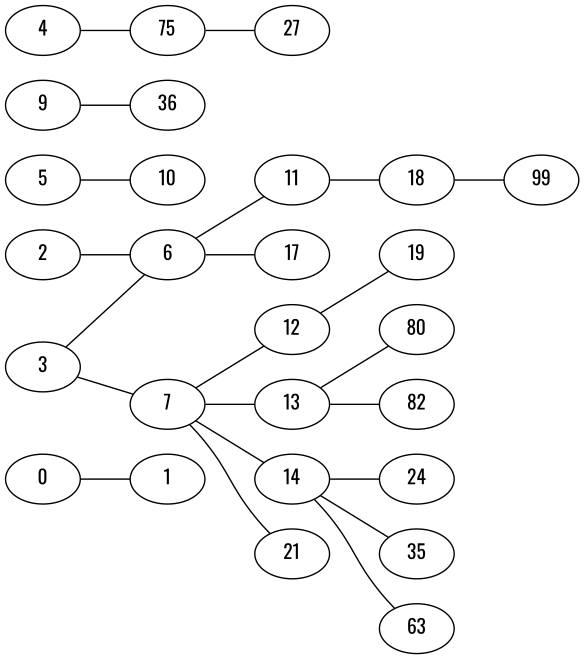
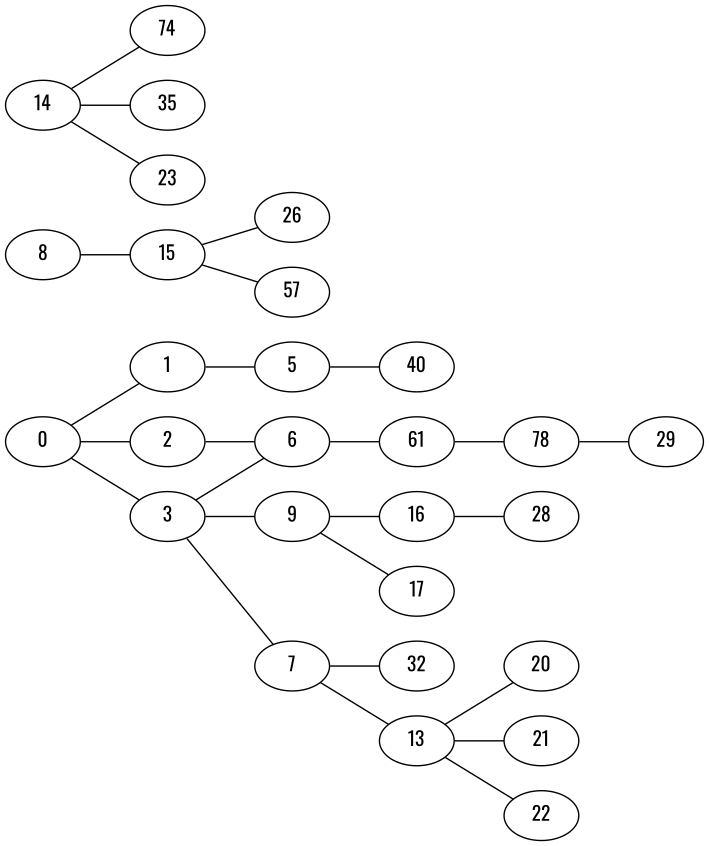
(43, 30) -> (43, 255)
(168, 30) -> (168, 255)
(292, 30) -> (292, 292)
(168, 105) -> (417, 517)
(168, 180) -> (417, 367)
(292, 180) -> (417, 442)
(417, 180) -> (541, 442)
(541, 180) -> (666, 442)
none -> (292, 217)
(230, 255) -> (355, 554)
(417, 255) -> none
(292, 330) -> (417, 666)
(417, 330) -> (541, 666)
none -> (230, 367)
(417, 404) -> (541, 816)
none -> (105, 442)
(230, 442) -> none
none -> (105, 479)
(230, 479) -> (479, 741)
(417, 479) -> (168, 30)
none -> (230, 517)
none -> (541, 517)
(417, 629) -> (168, 180)
